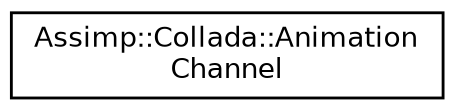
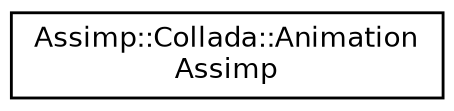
(227, 55) -> (227, 55)
